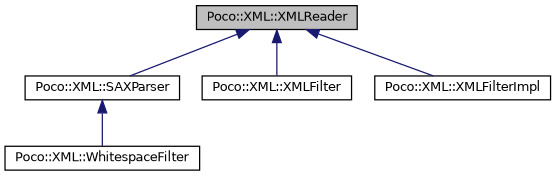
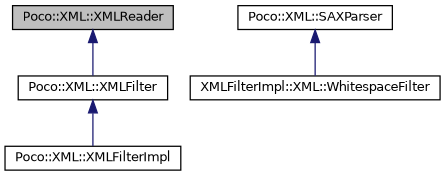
(184, 55) -> none
(376, 55) -> (93, 130)
(102, 158) -> (315, 88)
